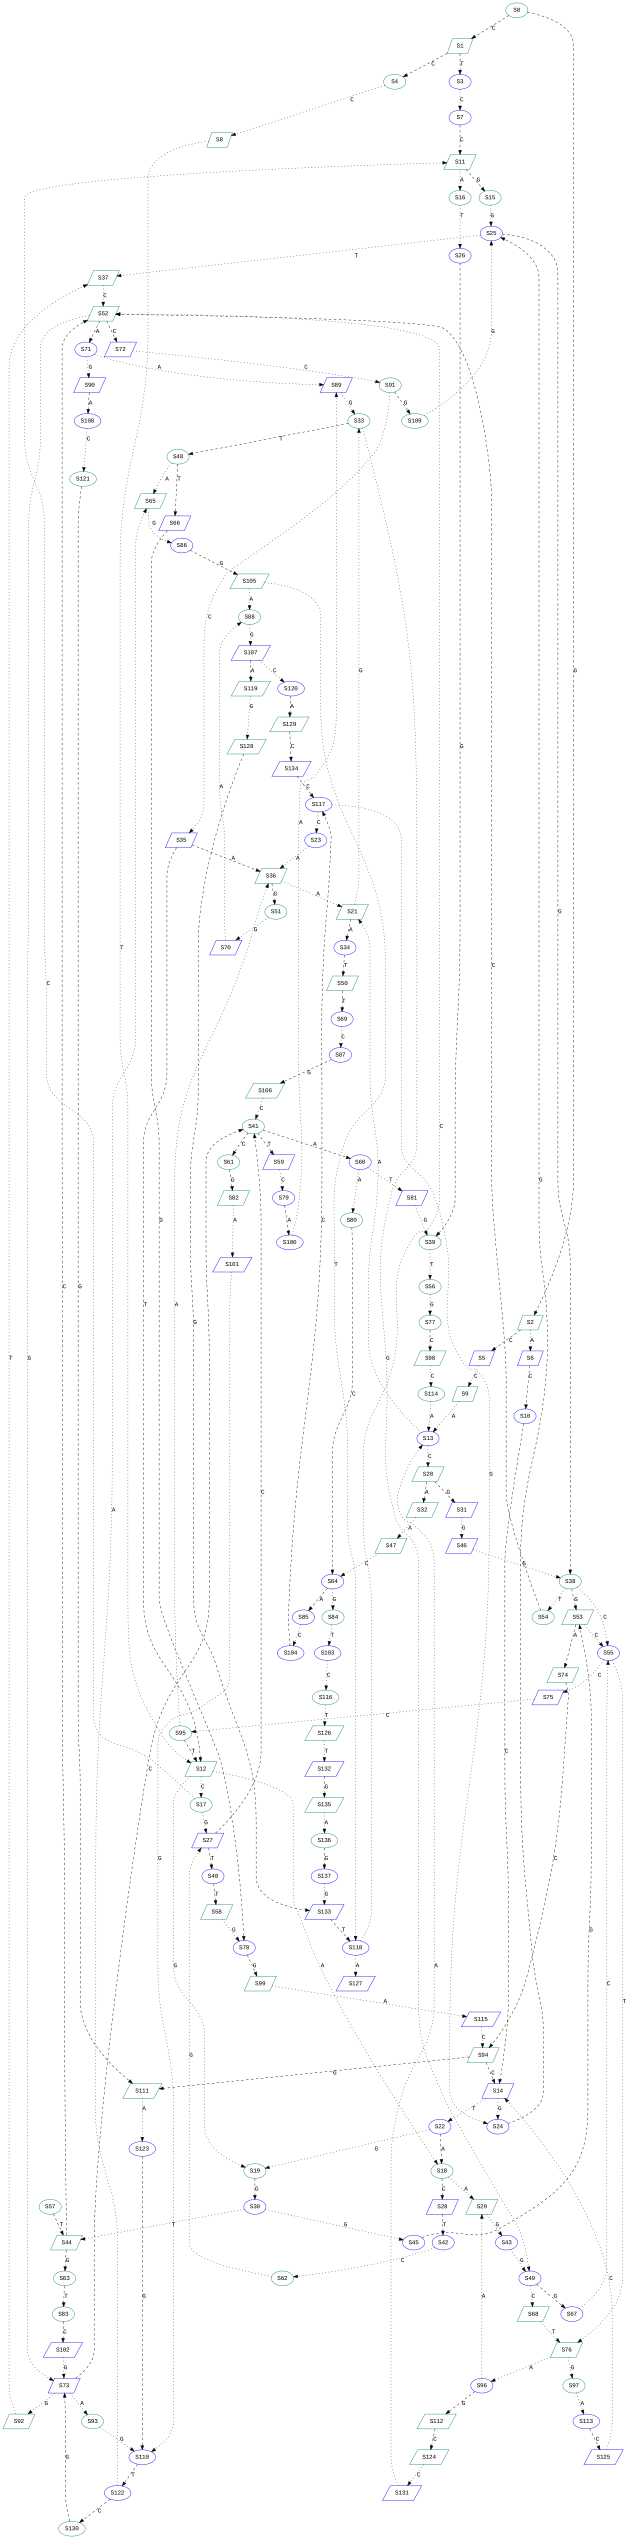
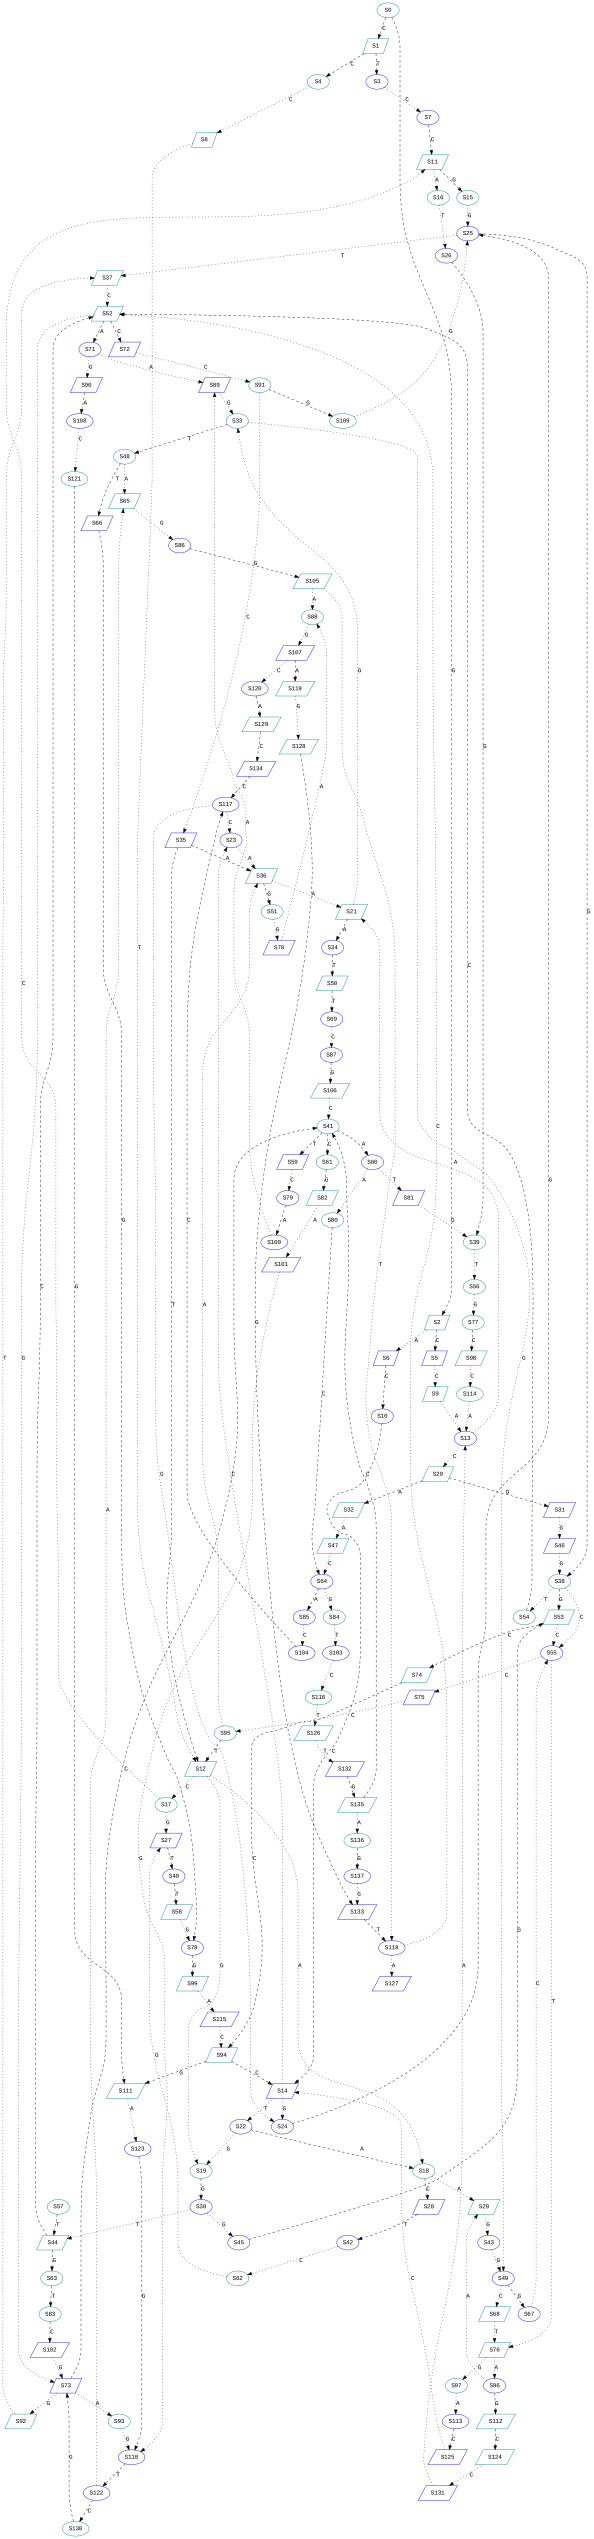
none -> (230, 1468)
(261, 1492) -> (360, 1468)
(575, 1635) -> (510, 1635)
